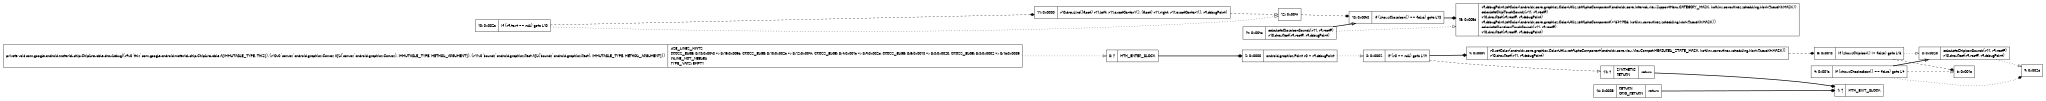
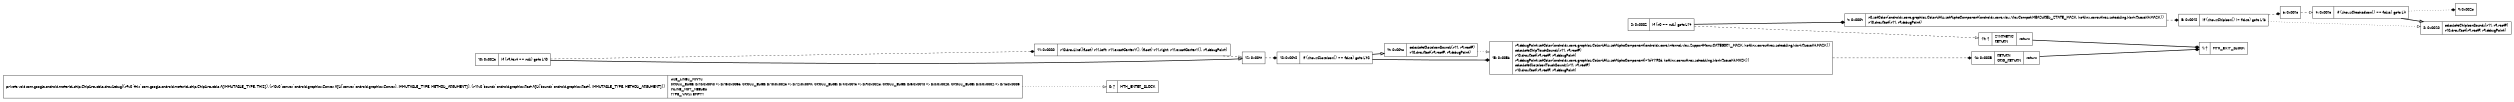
(1408, 17) -> (1336, 58)
(1343, 25) -> (1377, 54)
(913, 31) -> (895, 63)
(1290, 56) -> none
none -> (1900, 58)
(2007, 62) -> none
(1929, 72) -> (2305, 12)
